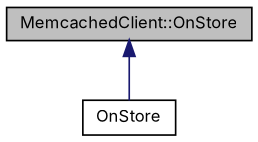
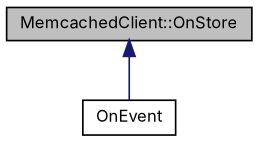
(129, 118) -> (129, 118)
